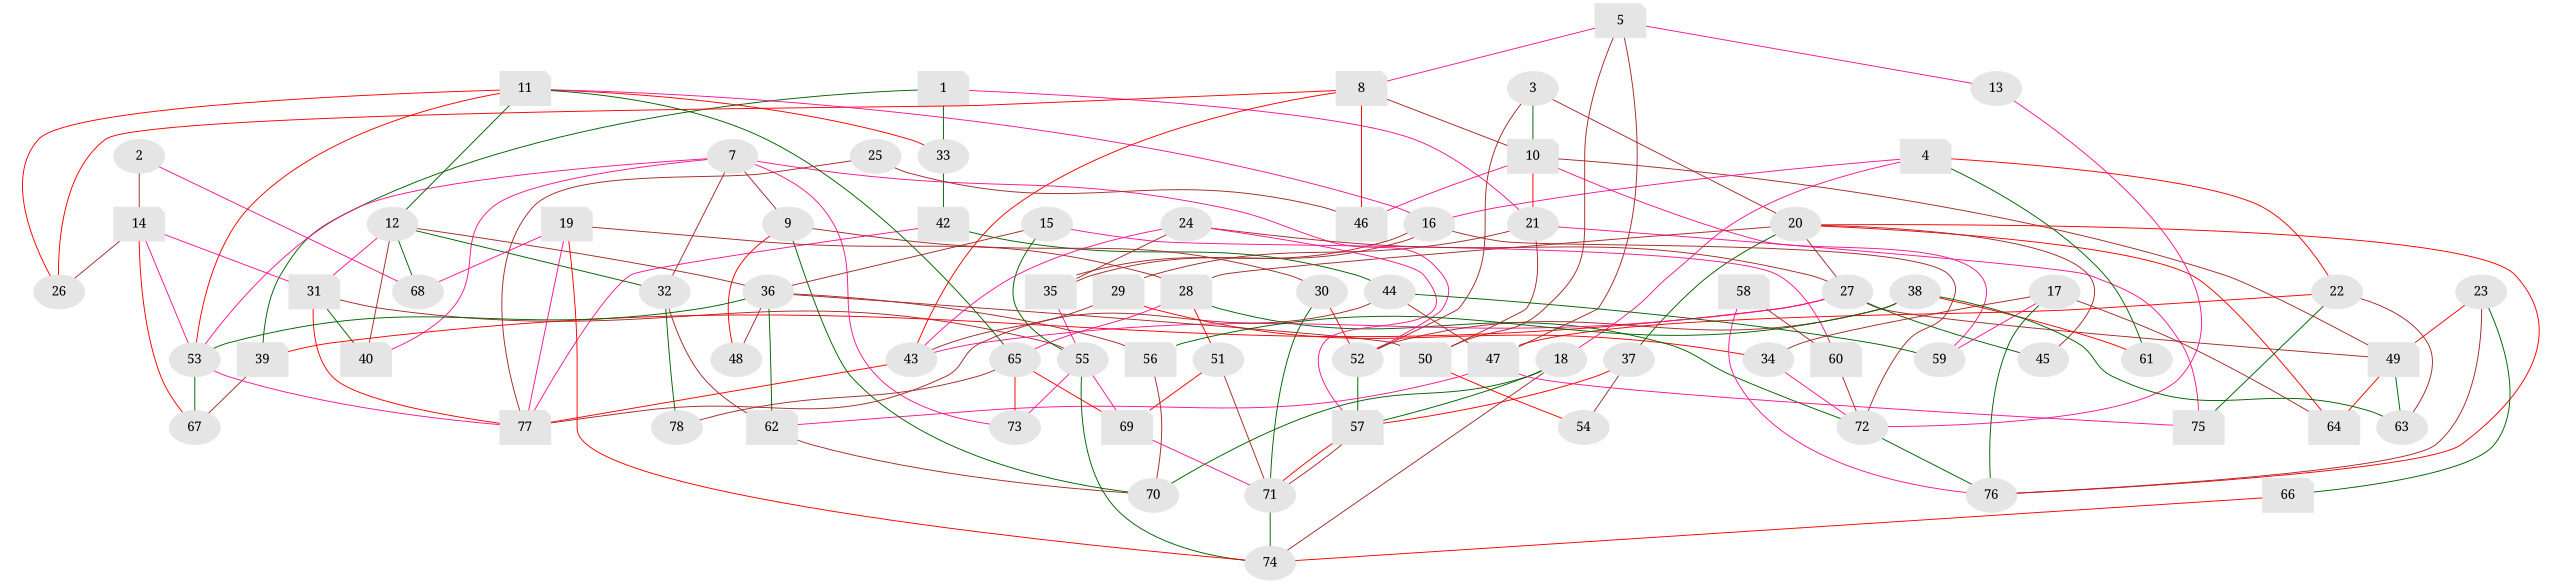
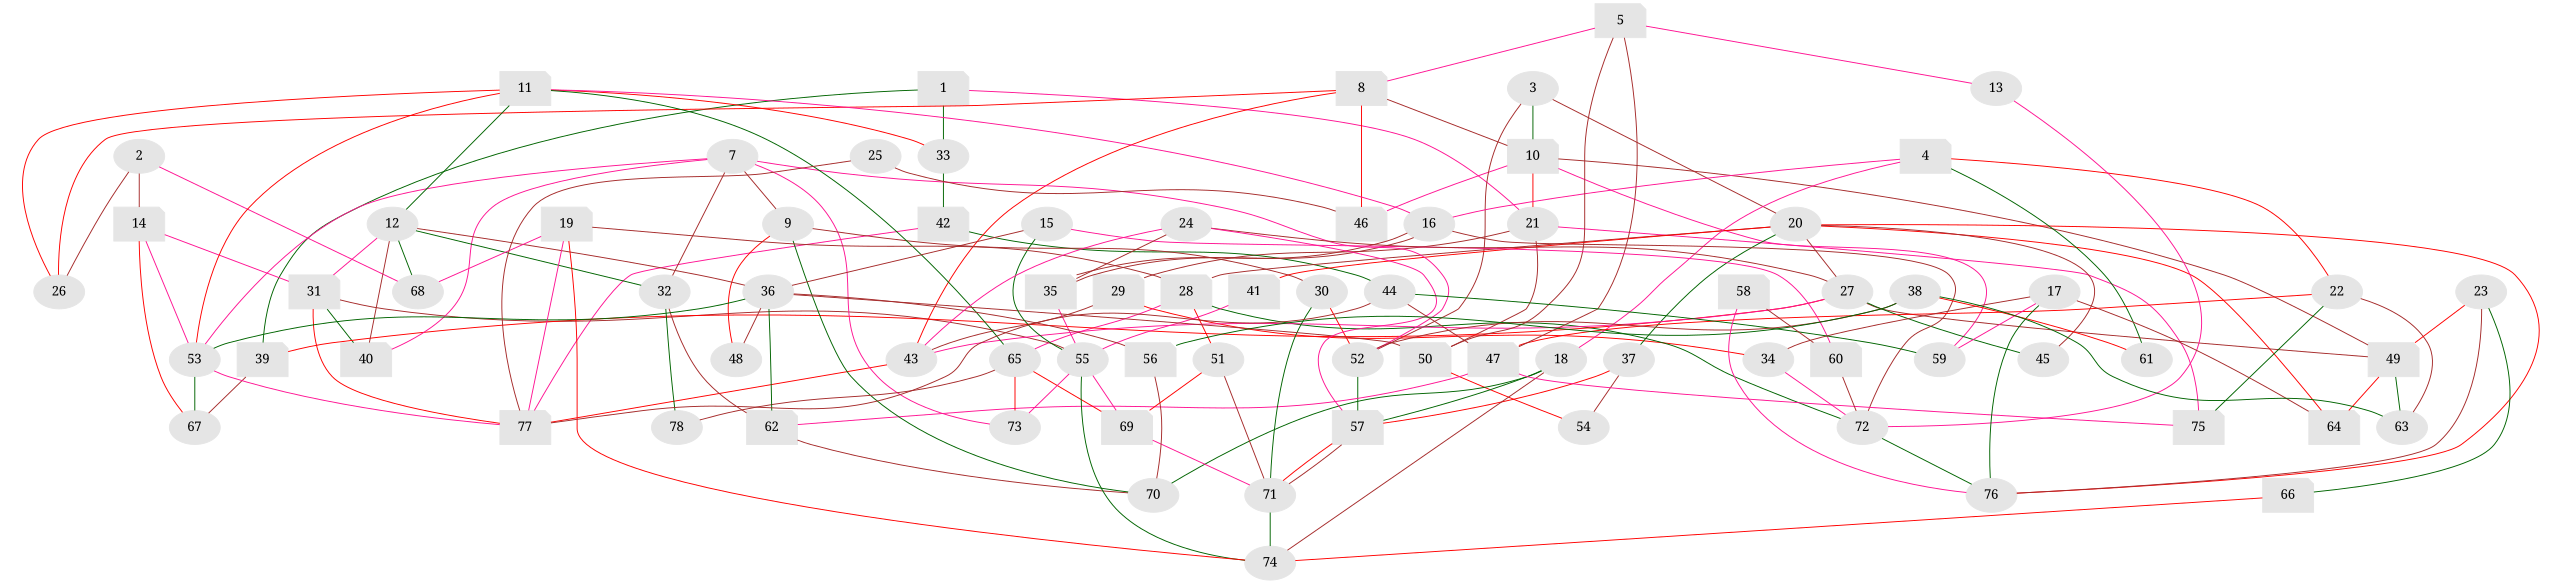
(97, 260) -> (96, 223)
none -> (1254, 292)
